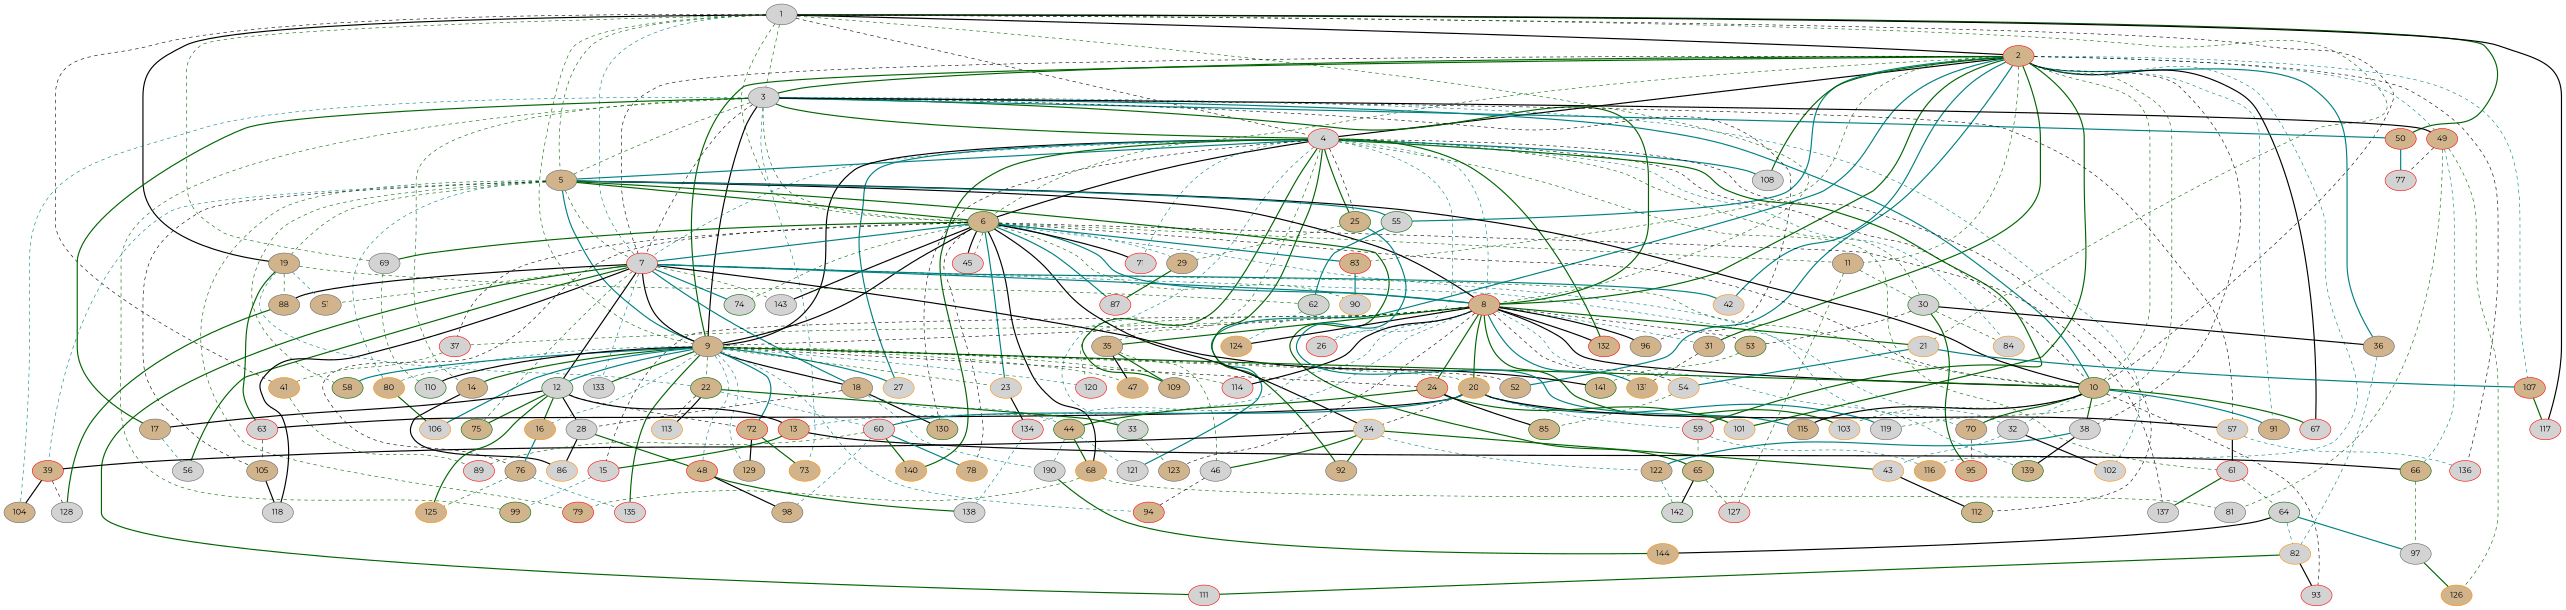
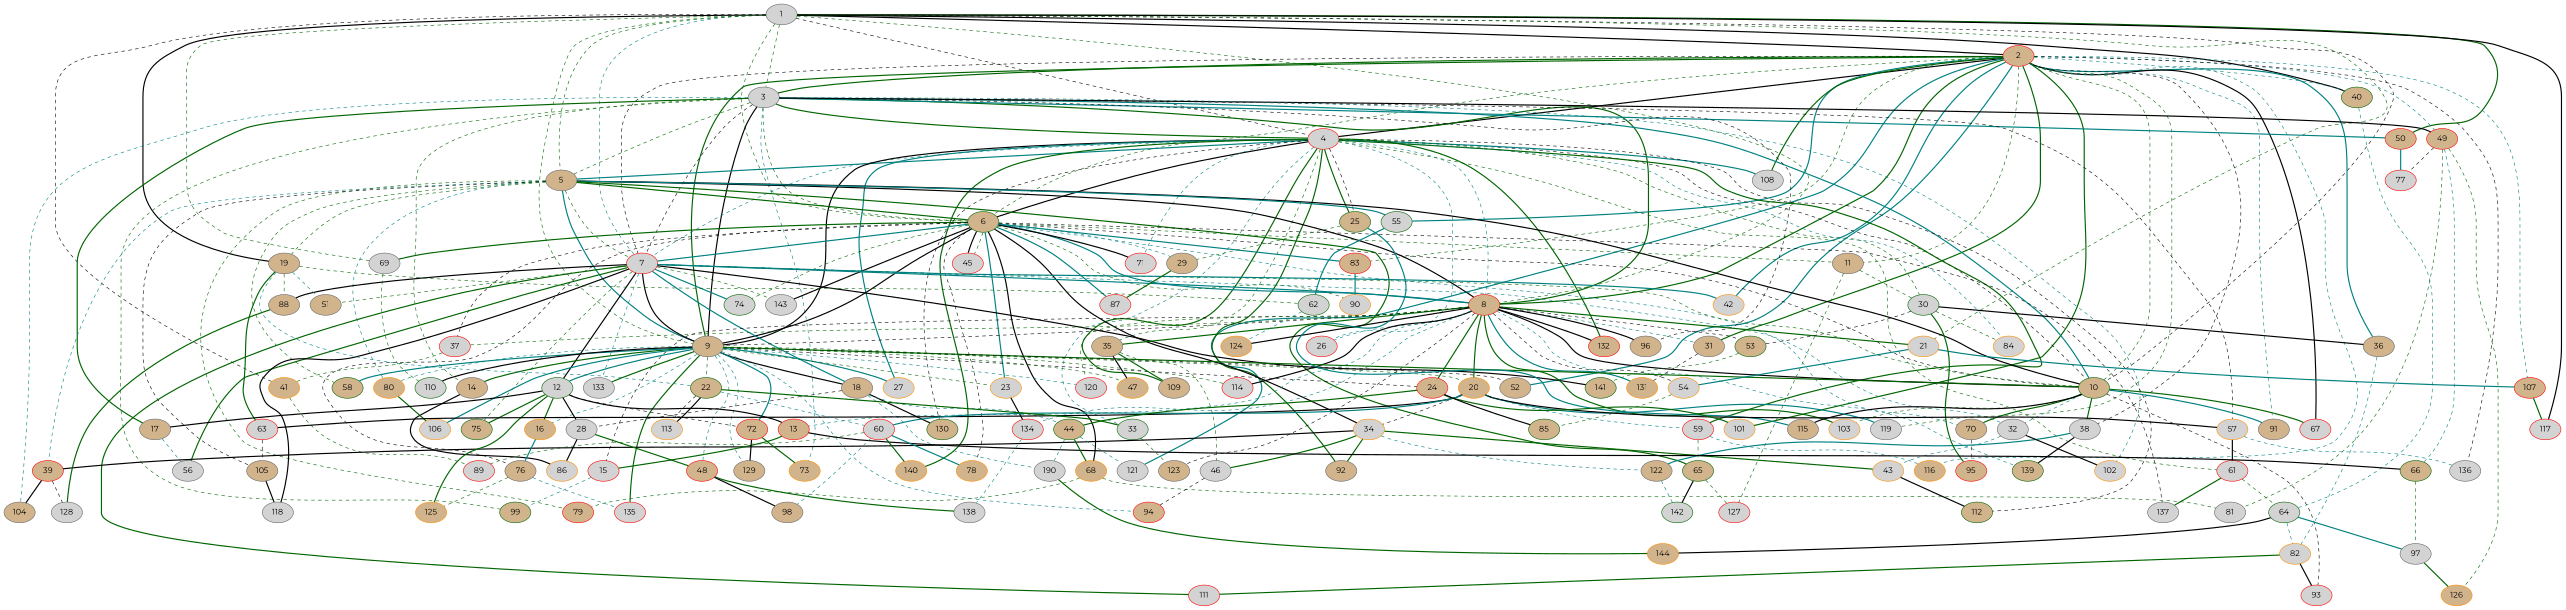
none -> (2357, 97)
(2465, 471) -> (2465, 471)
